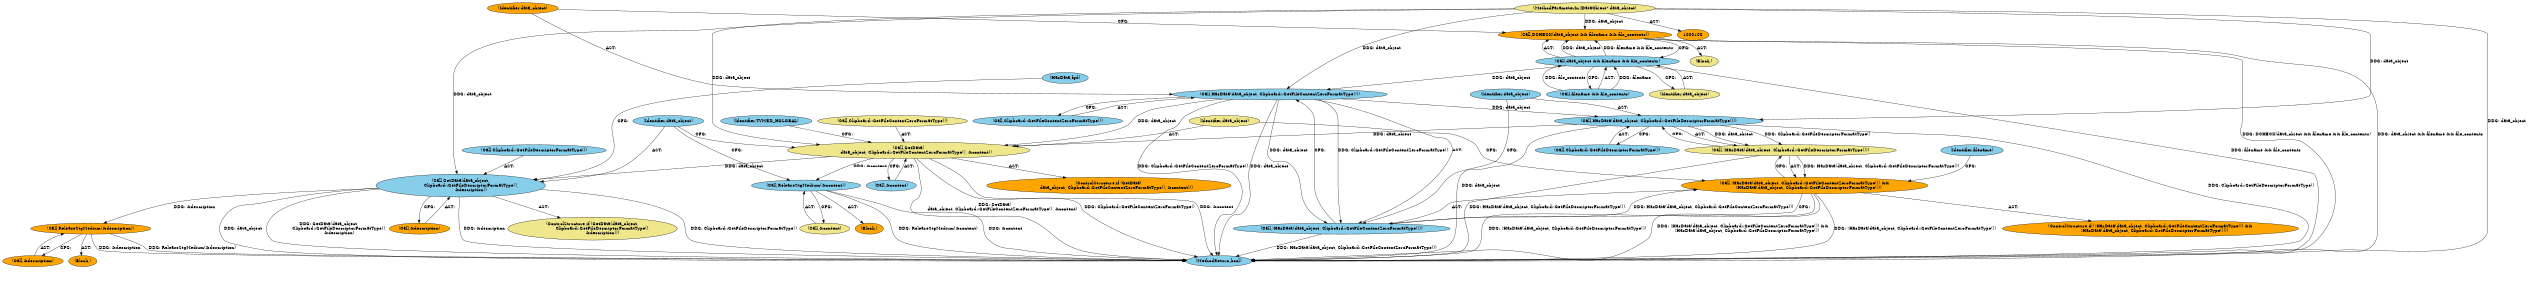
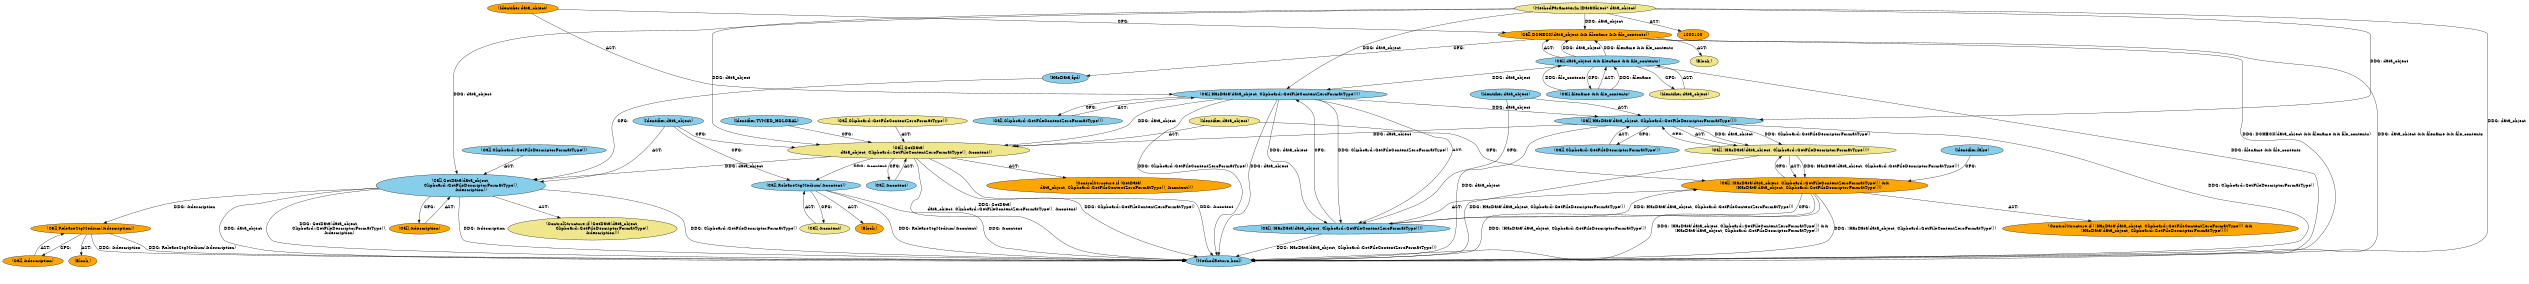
(1672, 43) -> (1312, 57)
(1972, 150) -> (1972, 150)
